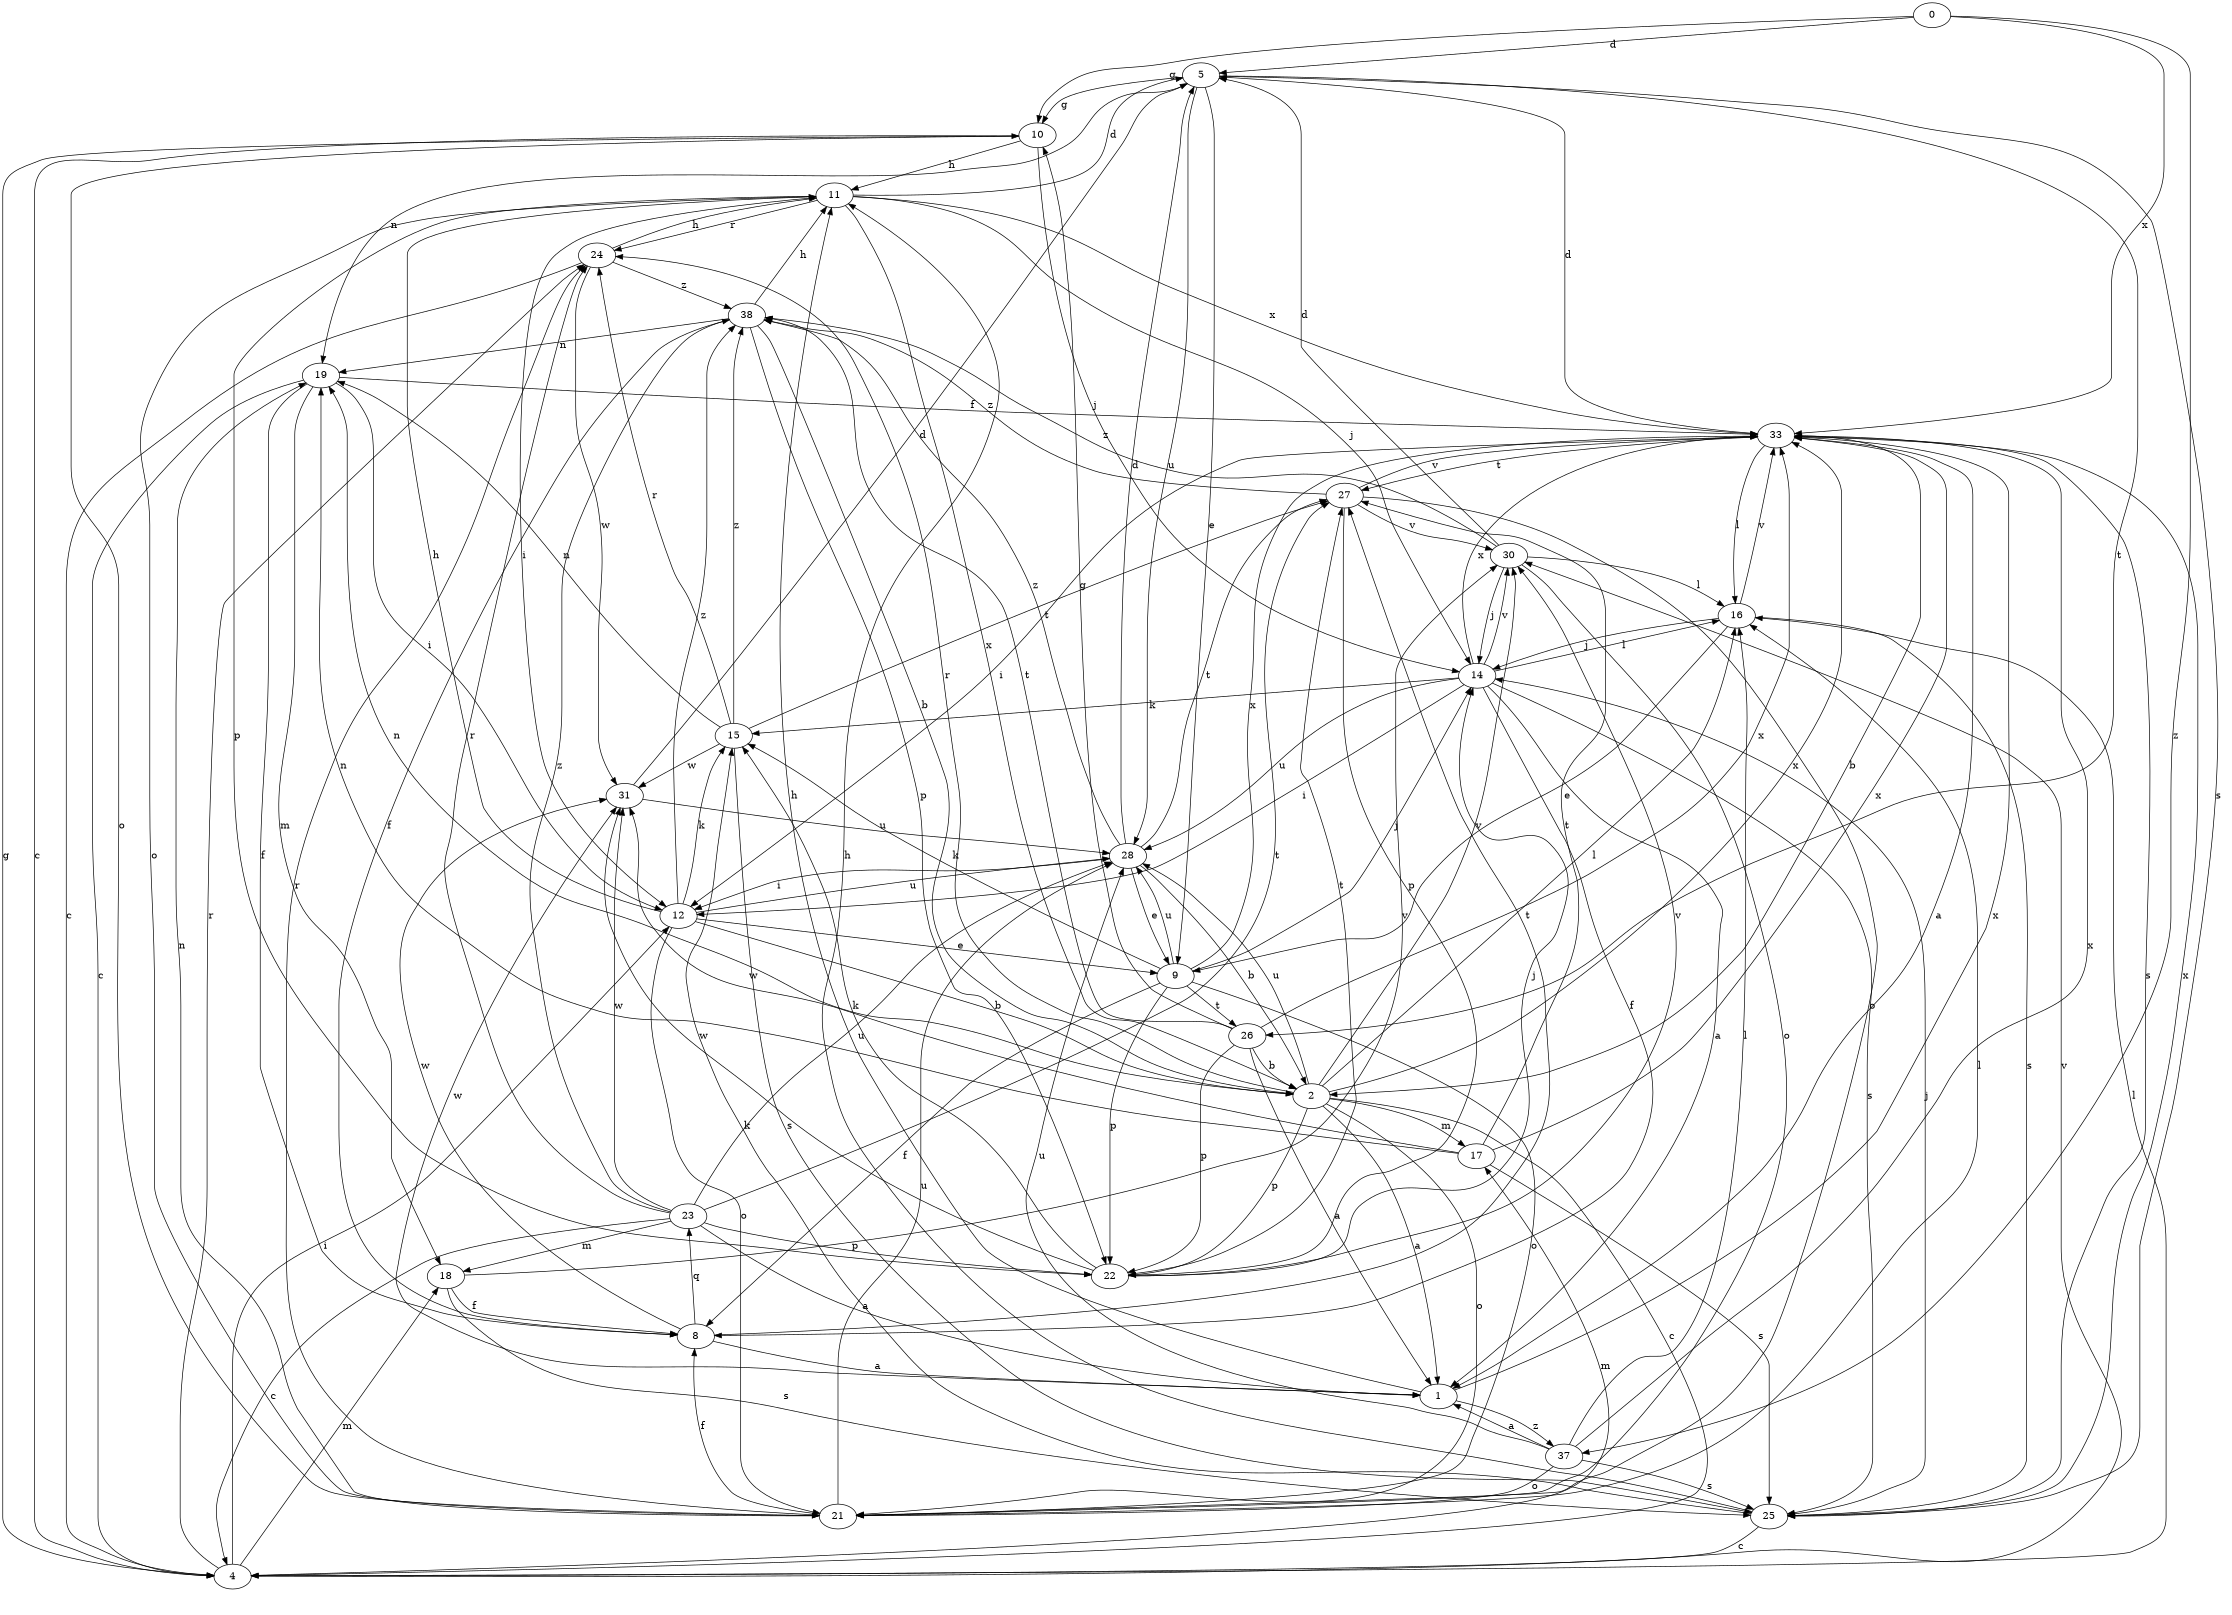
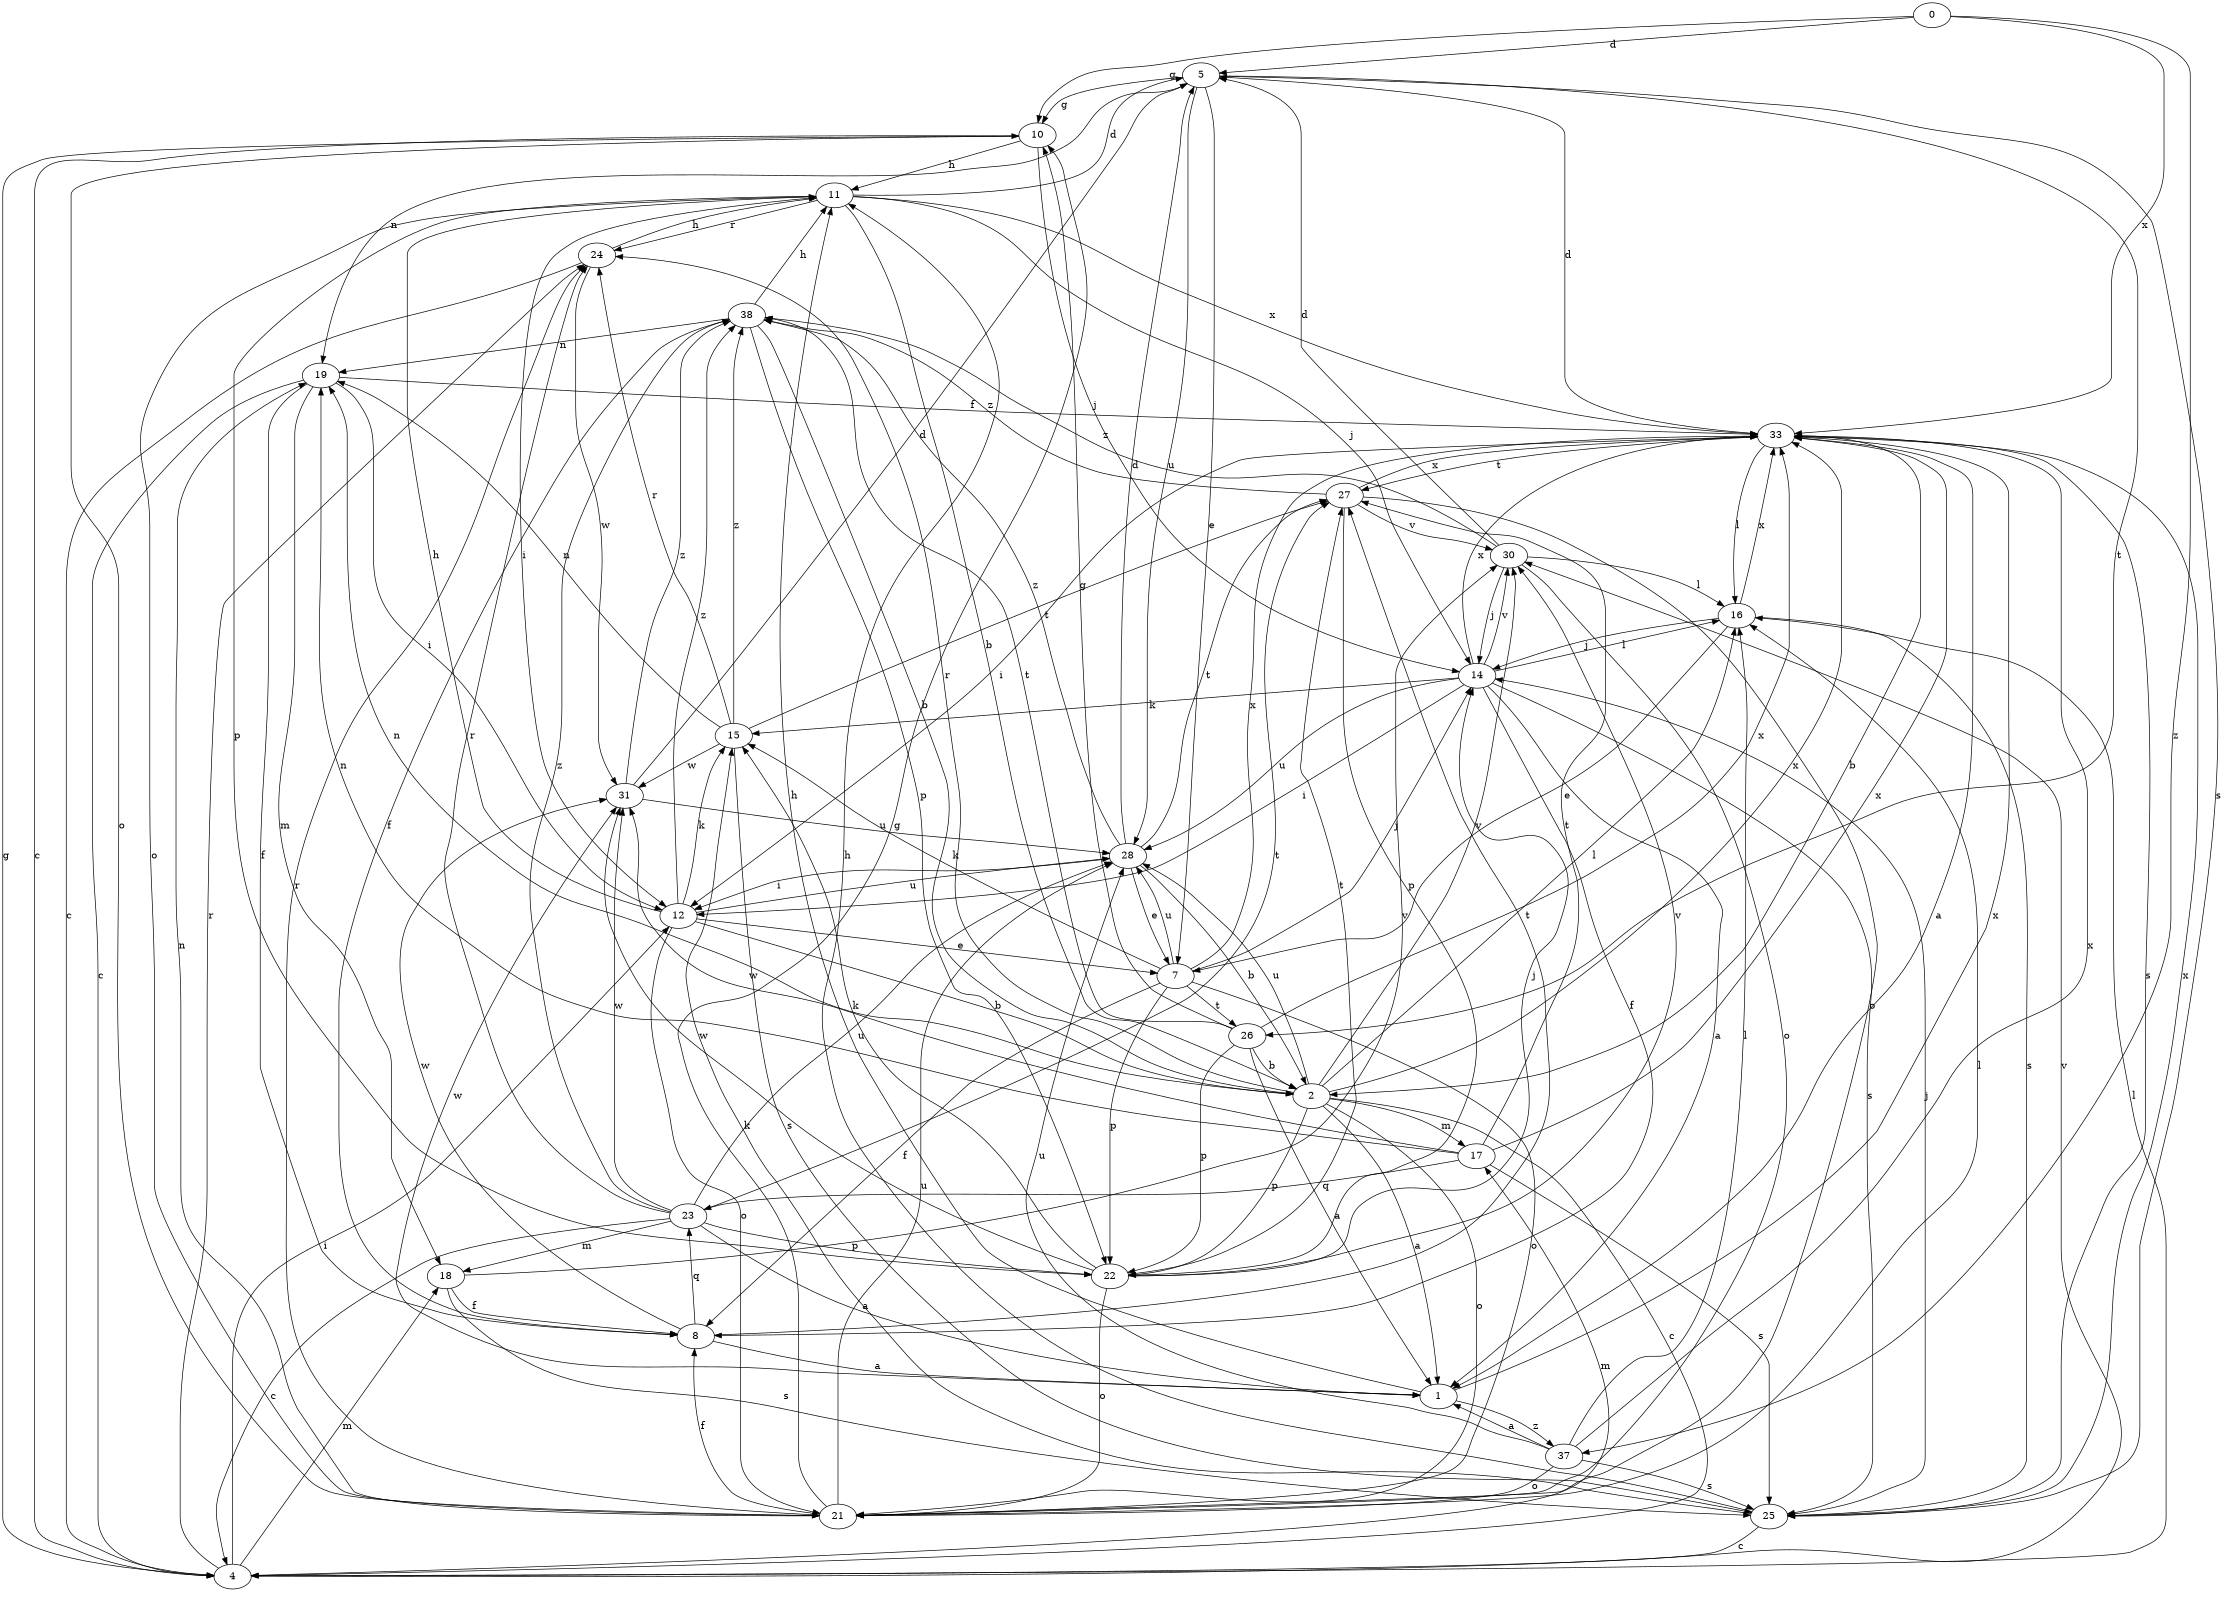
(669, 284) -> (679, 547)
(1435, 466) -> (1435, 466)
(1762, 526) -> (1762, 526)
(989, 646) -> (989, 646)
none -> (870, 875)
(1176, 976) -> (1176, 976)
none -> (1067, 1195)
none -> (1072, 1486)
